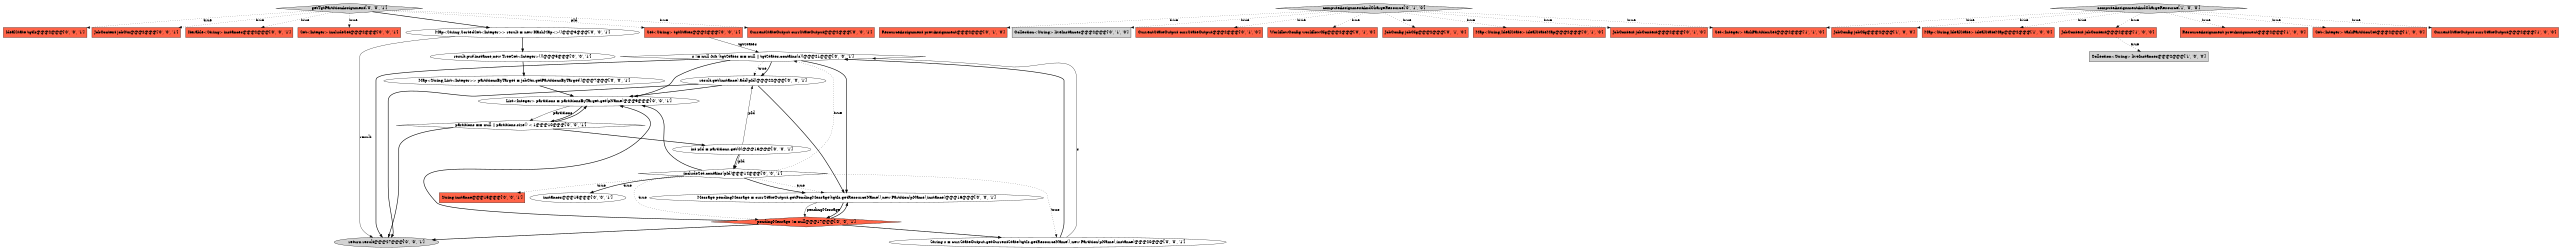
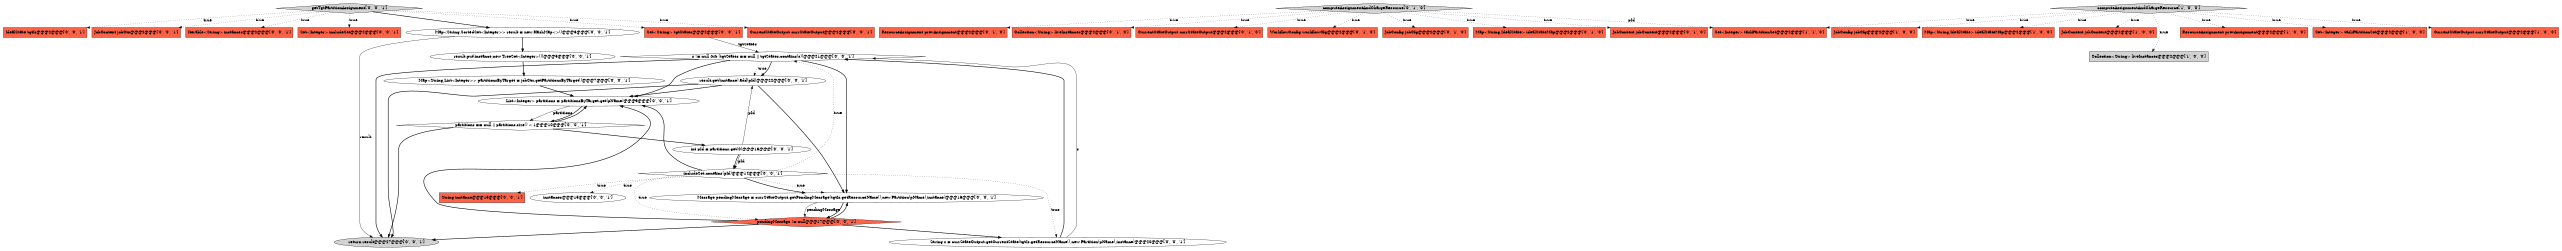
(574, 20) -> (574, 20)
(1632, 20) -> (1632, 20)
(1072, 32) -> (1072, 32)
(2127, 44) -> (2160, 31)
(629, 183) -> (629, 183)
